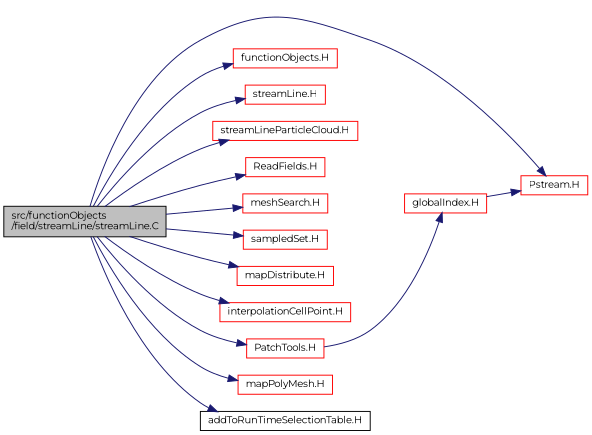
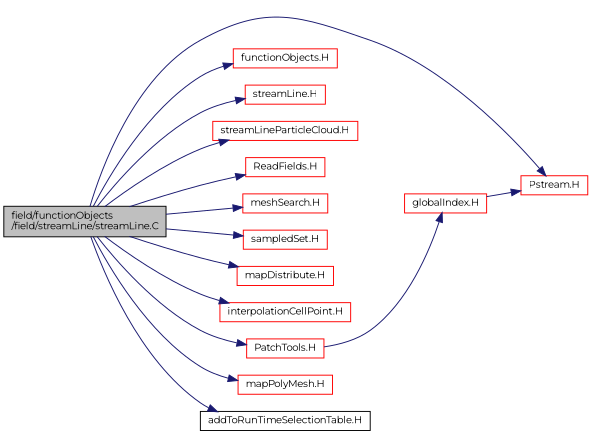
(85, 222) -> (85, 222)
